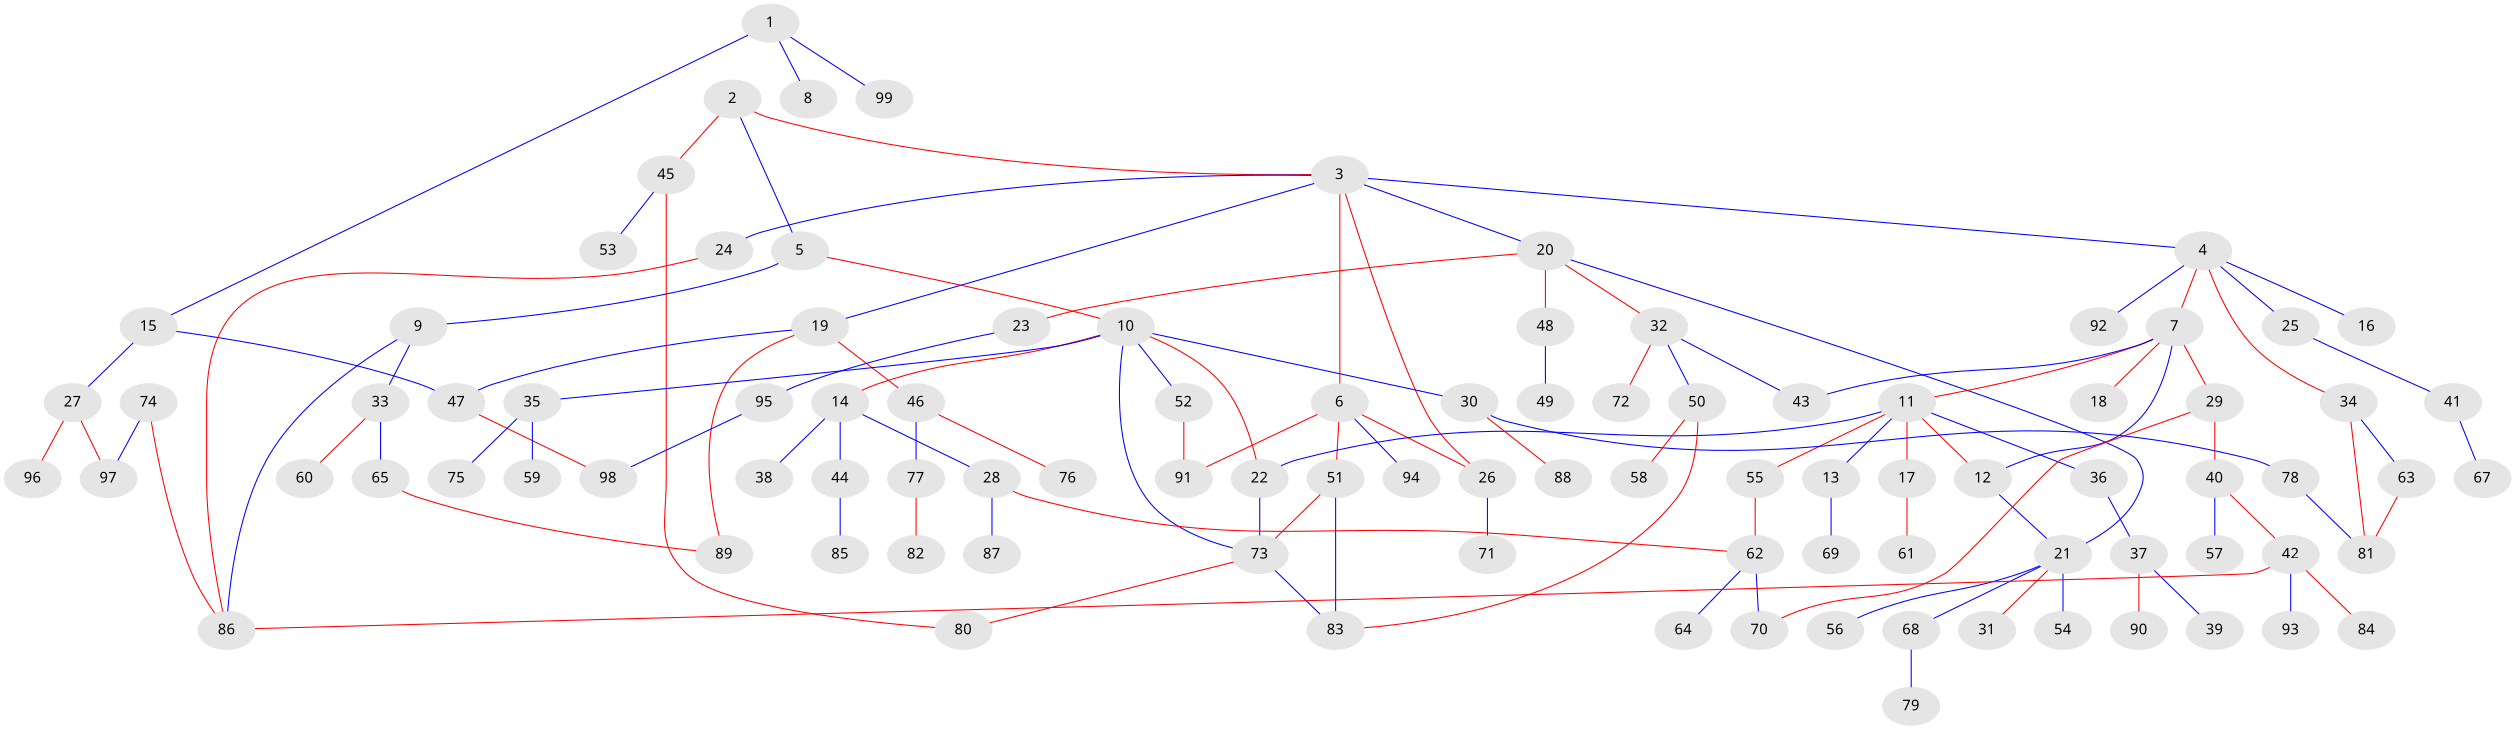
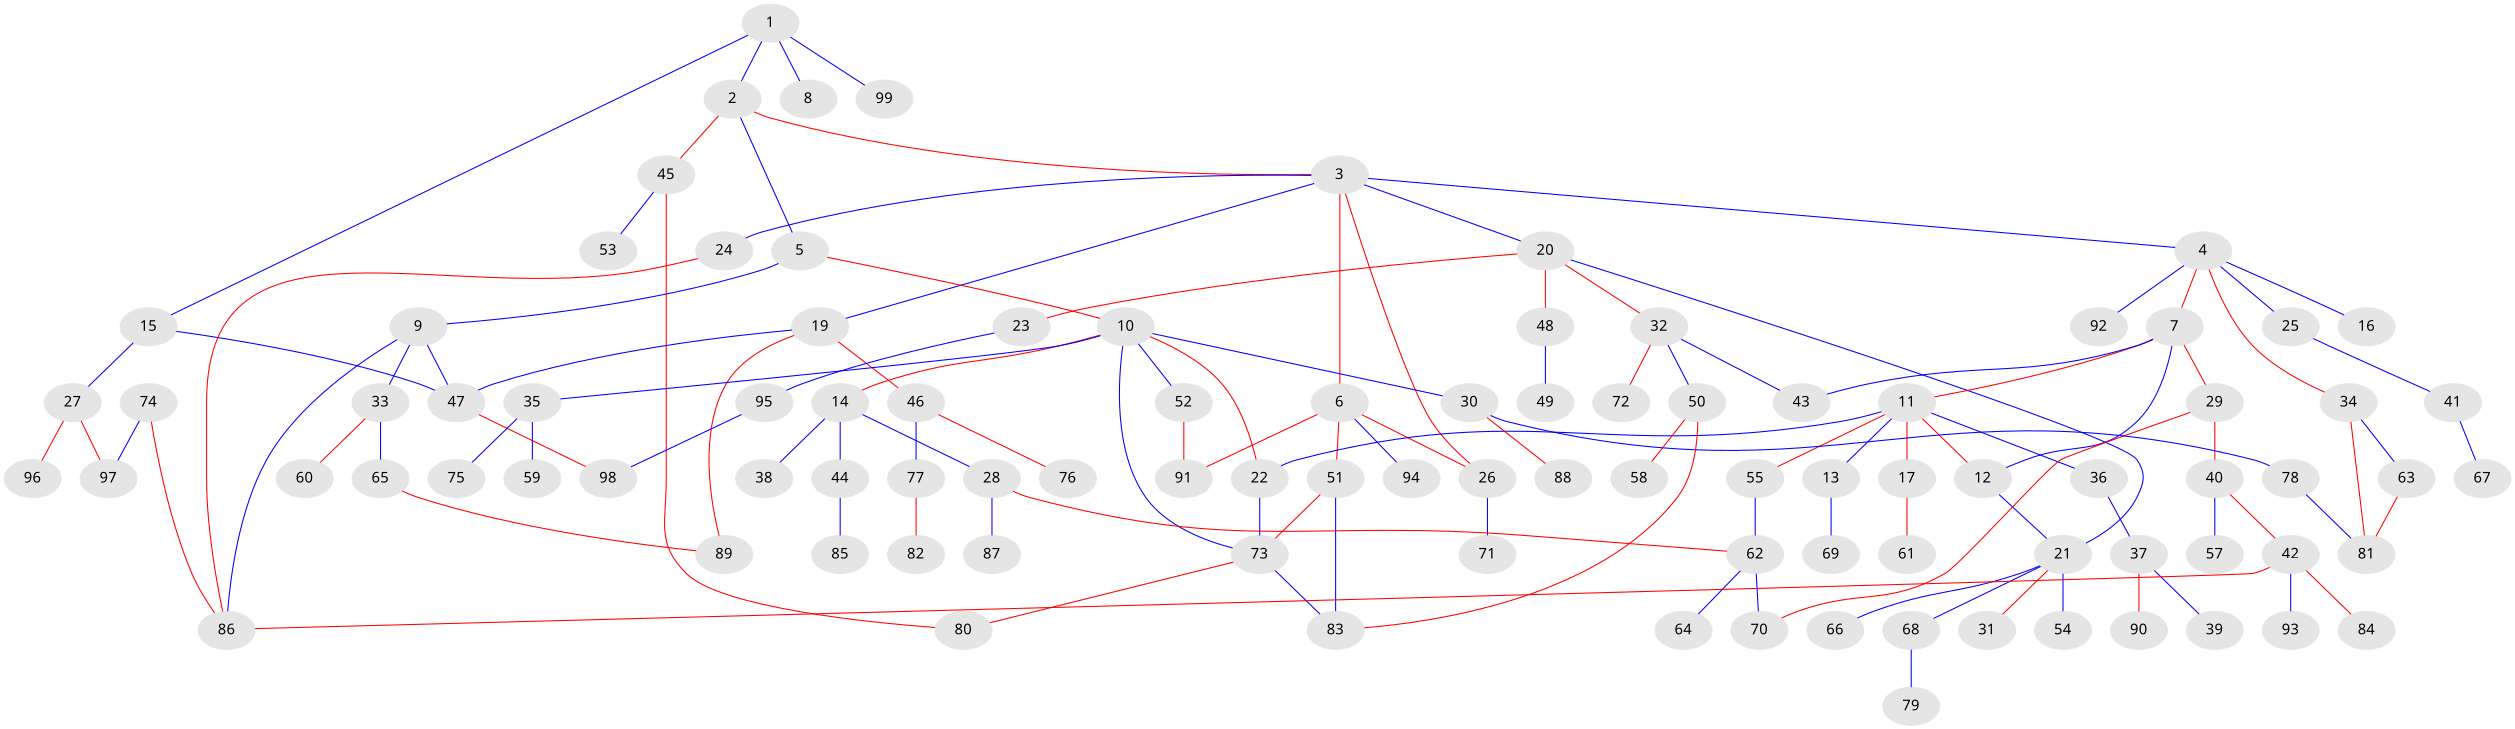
none -> (752, 61)
none -> (438, 365)
(2099, 403) -> none
(1755, 517) -> (1755, 517)
(1835, 630) -> (1835, 630)
